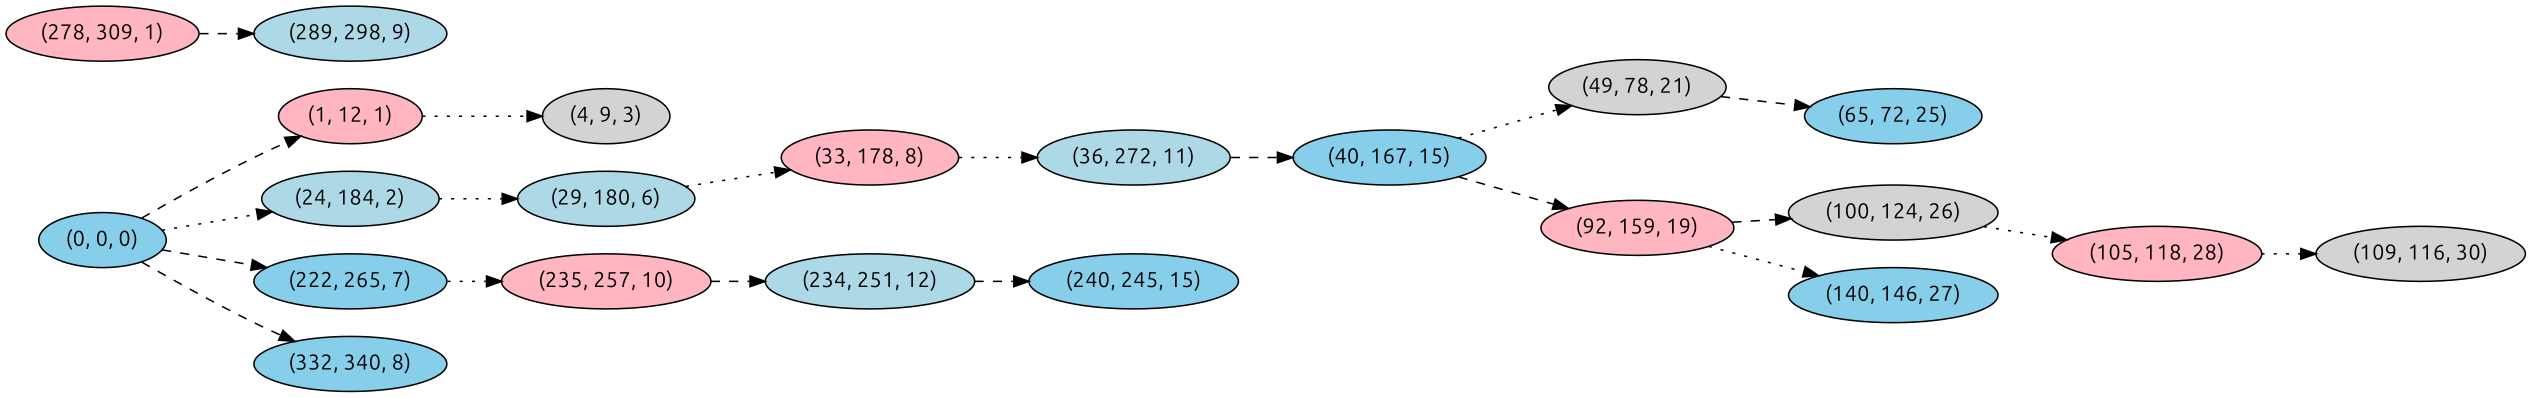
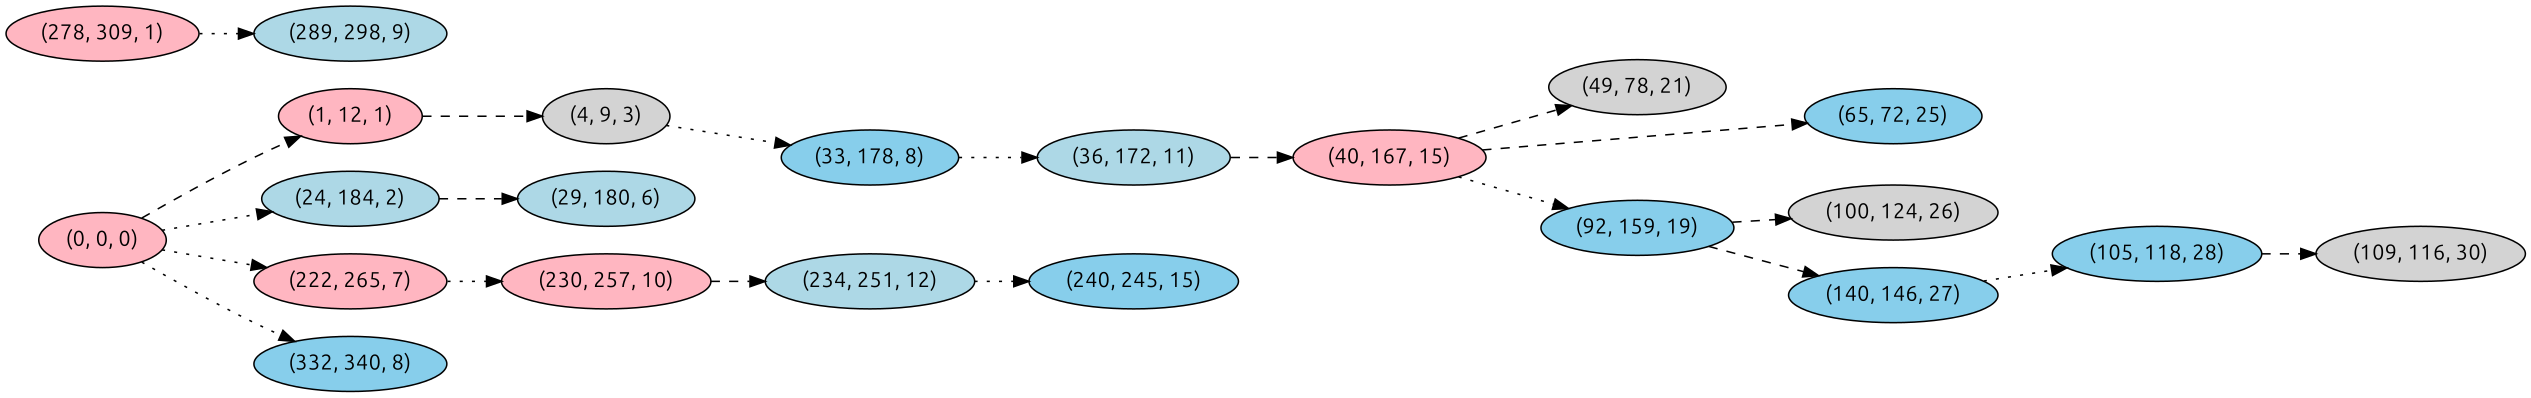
(219, 34) -> (219, 34)
(1758, 101) -> (1637, 137)
(475, 116) -> (475, 116)
(1507, 124) -> (1507, 124)
(870, 158) -> (870, 158)
(1134, 158) -> (1134, 158)
(1390, 158) -> (1390, 158)
(730, 179) -> (721, 134)
(1506, 191) -> (1506, 191)
(470, 199) -> (470, 199)
(1637, 228) -> (1637, 228)
(2018, 232) -> (2018, 276)
(103, 240) -> (103, 240)
(2157, 254) -> (2157, 254)
(2281, 254) -> (2281, 254)
(207, 257) -> (207, 257)
(1756, 259) -> (1756, 259)
(350, 281) -> (350, 281)
(606, 281) -> (606, 281)
(994, 281) -> (994, 281)
(210, 300) -> (210, 300)
